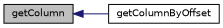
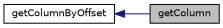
(96, 14) -> (137, 14)
